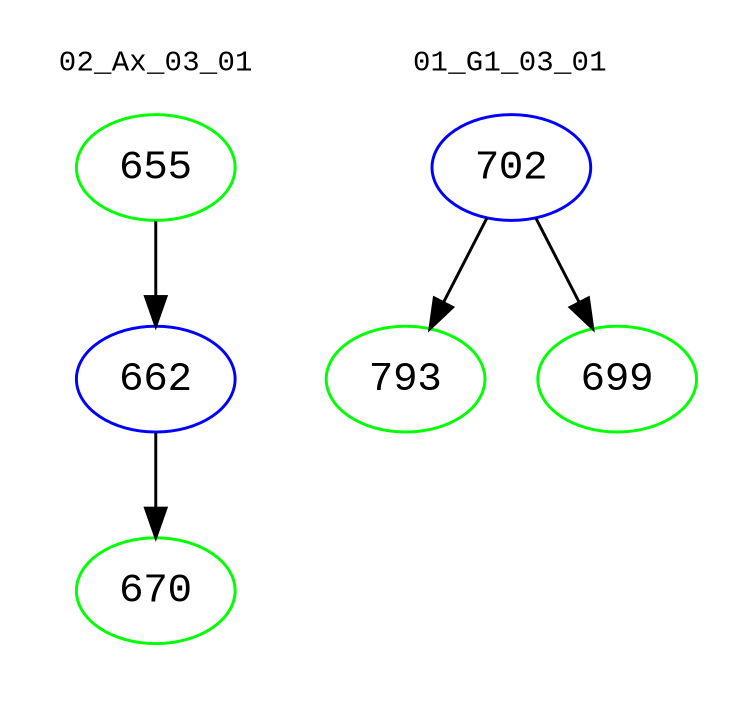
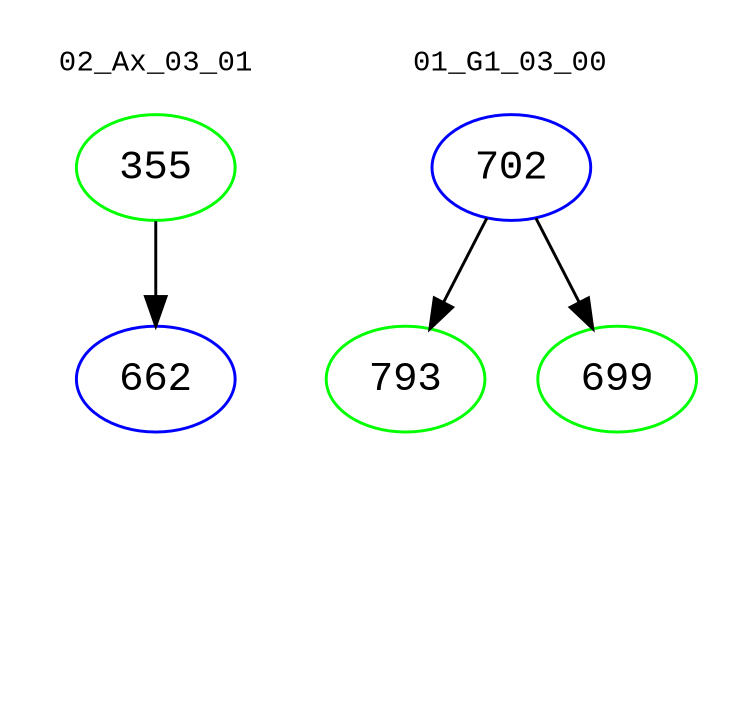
(511, 63) -> (511, 63)
(156, 168) -> (156, 168)
(156, 591) -> none
